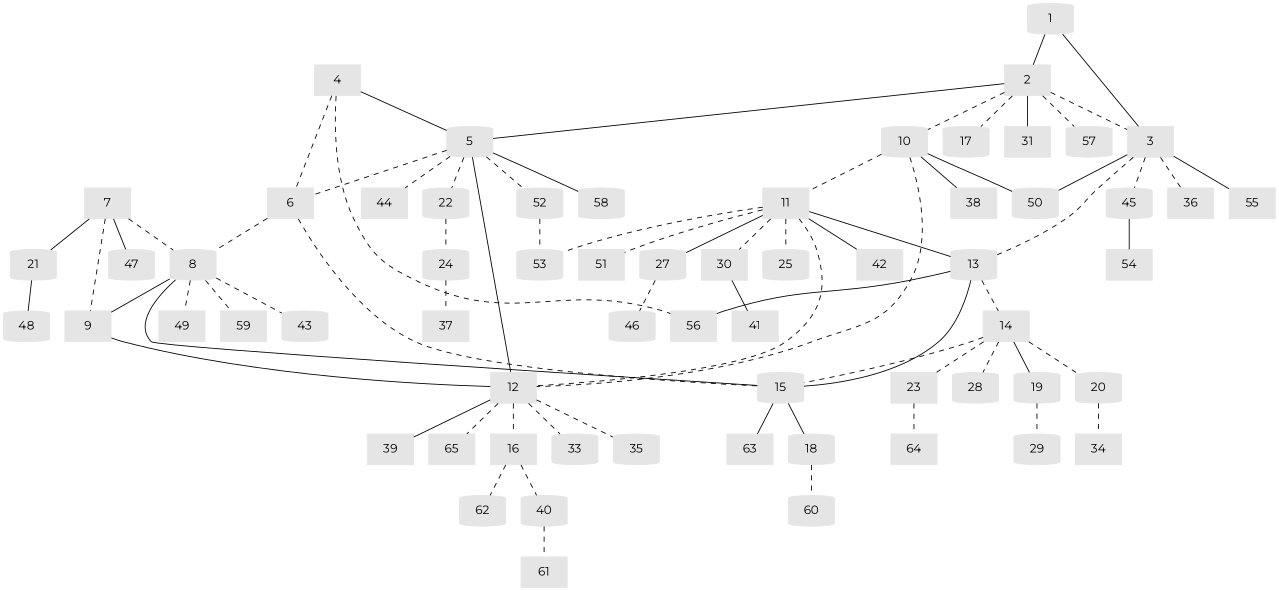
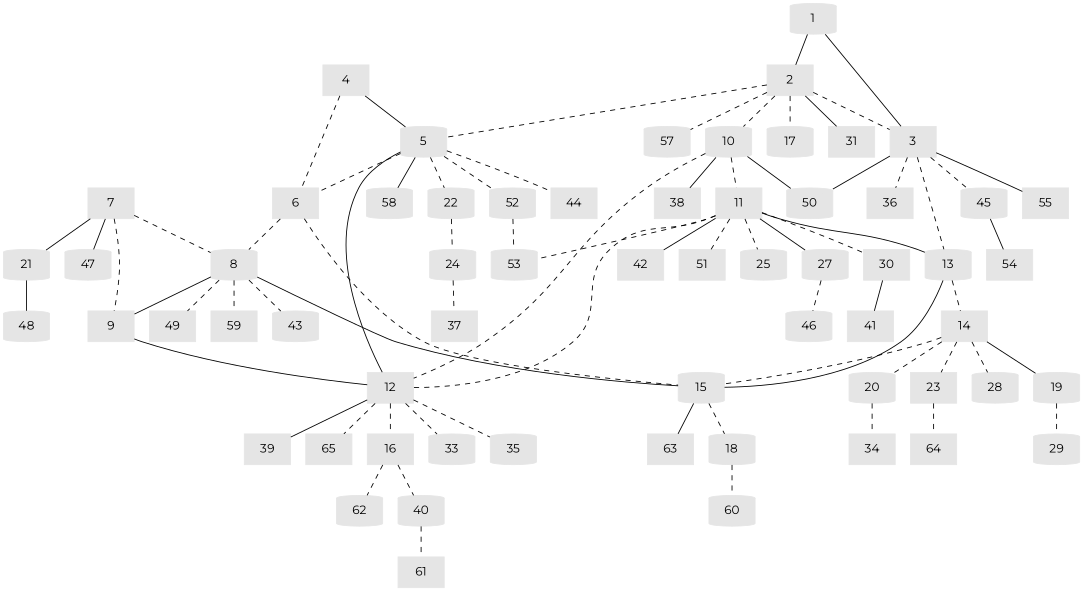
(749, 111) -> (607, 111)
(694, 326) -> none
(796, 419) -> (717, 419)
